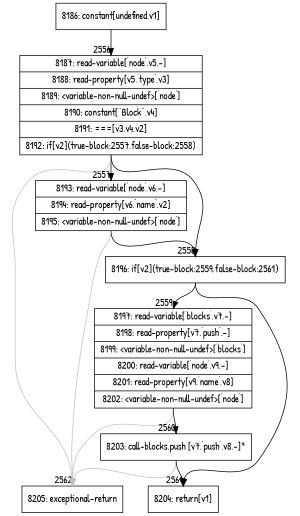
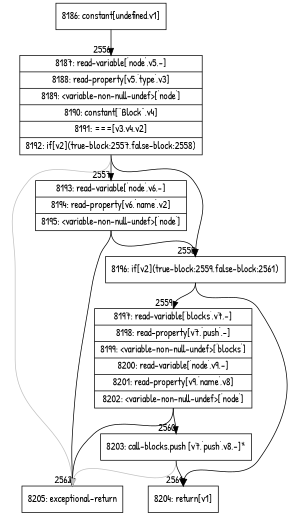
(81, 353) -> (81, 353)
(112, 426) -> (112, 426)
